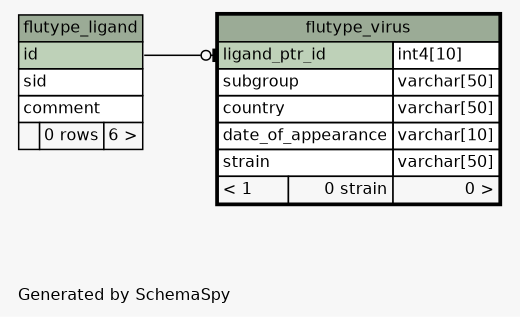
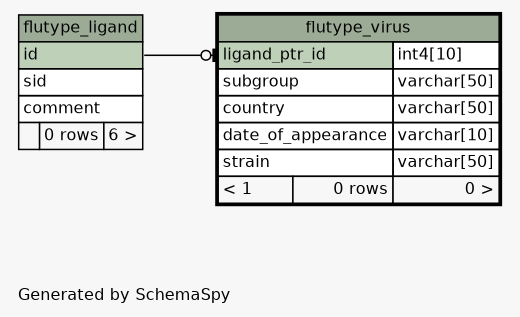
(356, 189) -> (361, 189)
